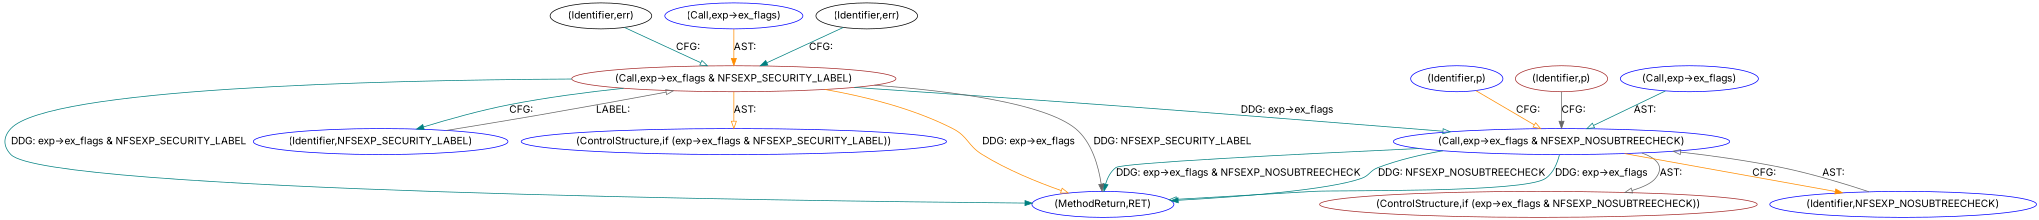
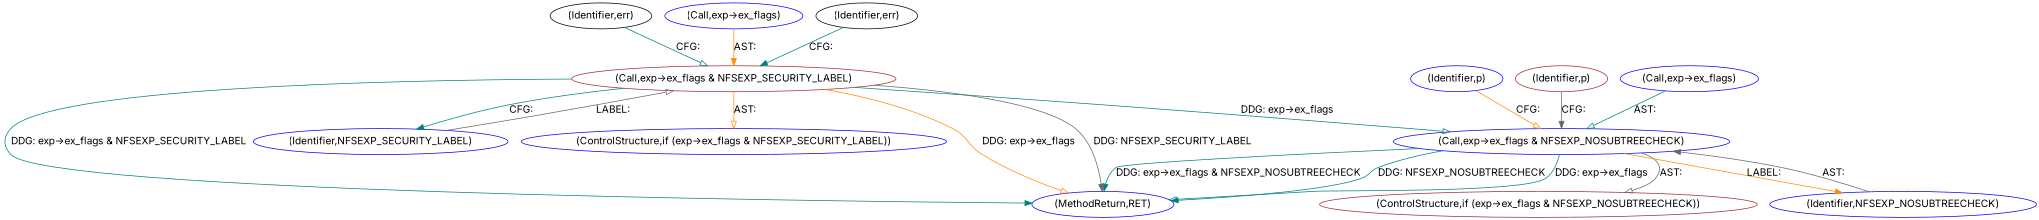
(1776, 166) -> (1776, 166)
(1766, 173) -> (1766, 173)
